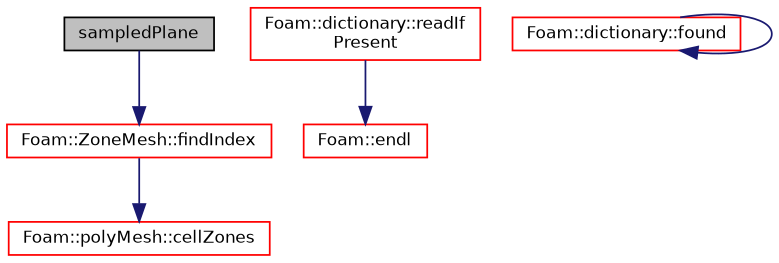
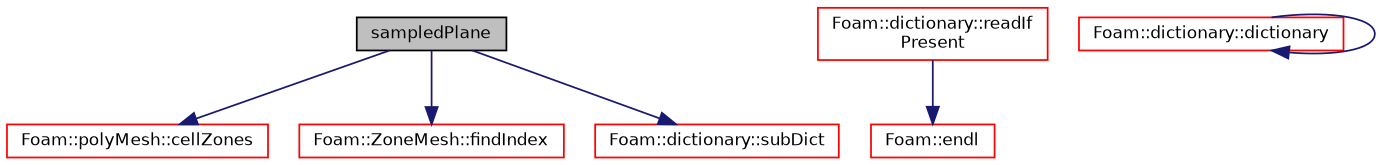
(626, 34) -> (1211, 34)
none -> (717, 141)
(139, 181) -> (293, 85)
